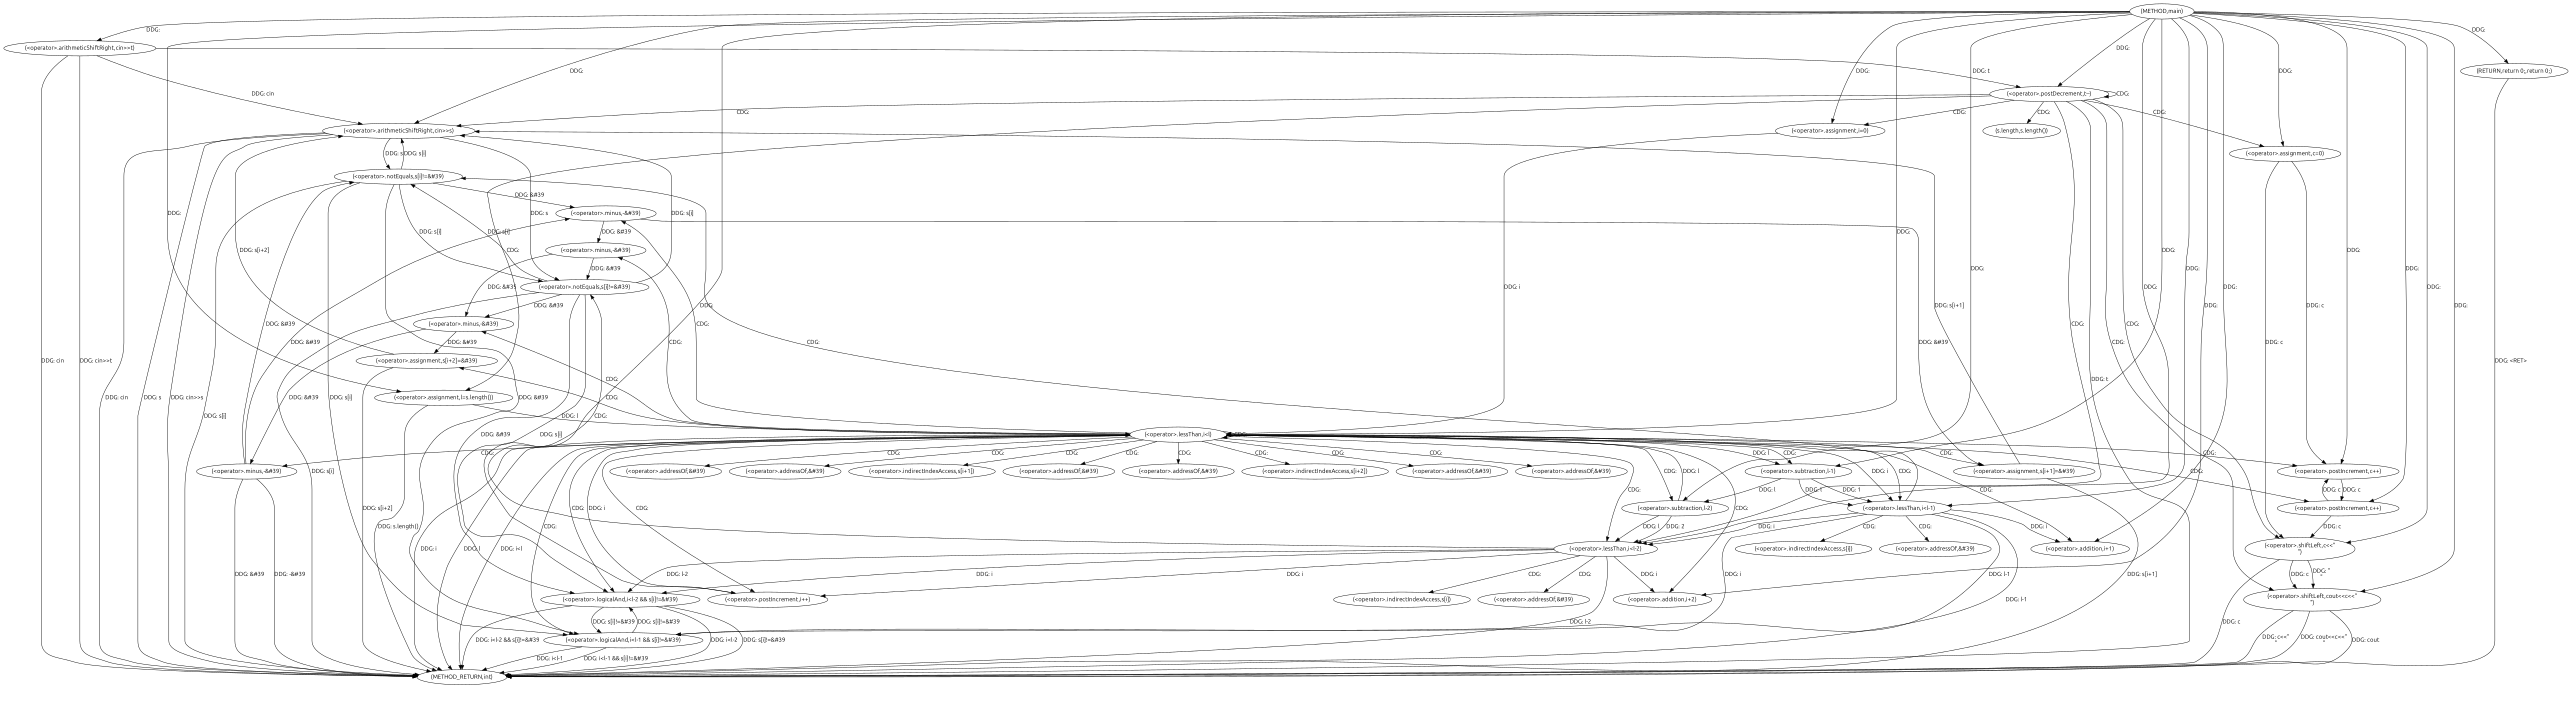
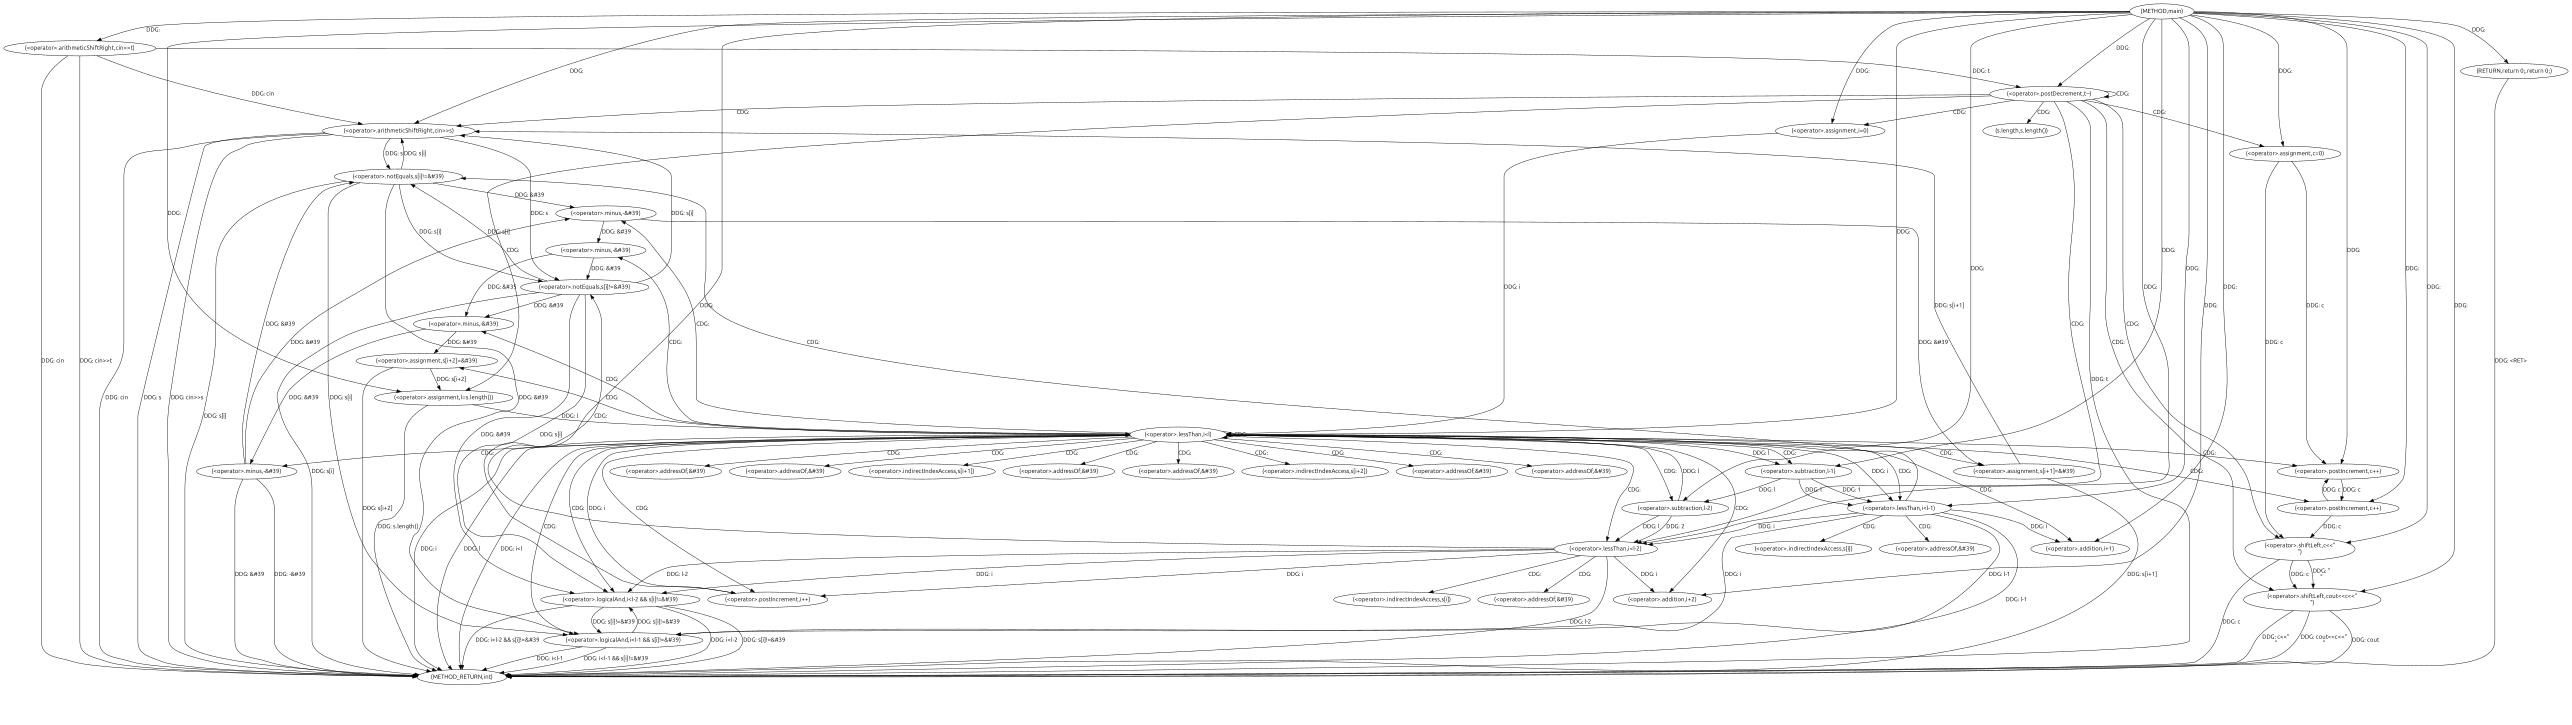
(239, 253) -> (434, 377)
